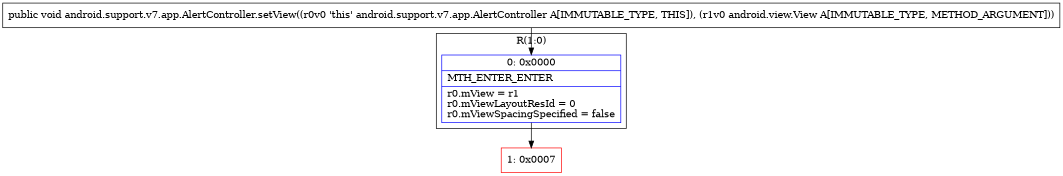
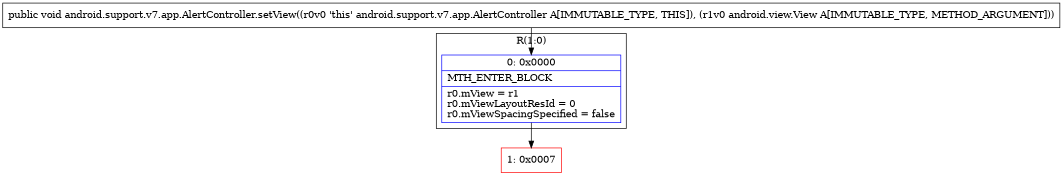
(500, 78) -> (500, 78)
